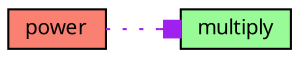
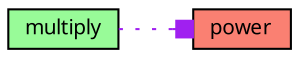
(133, 29) -> (145, 29)
